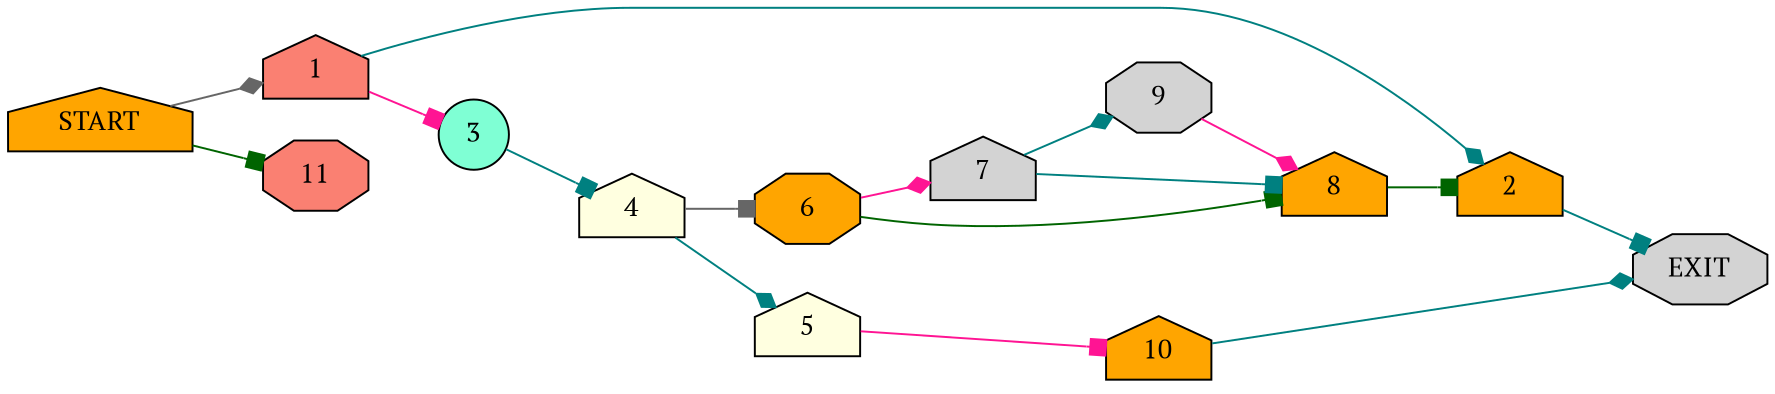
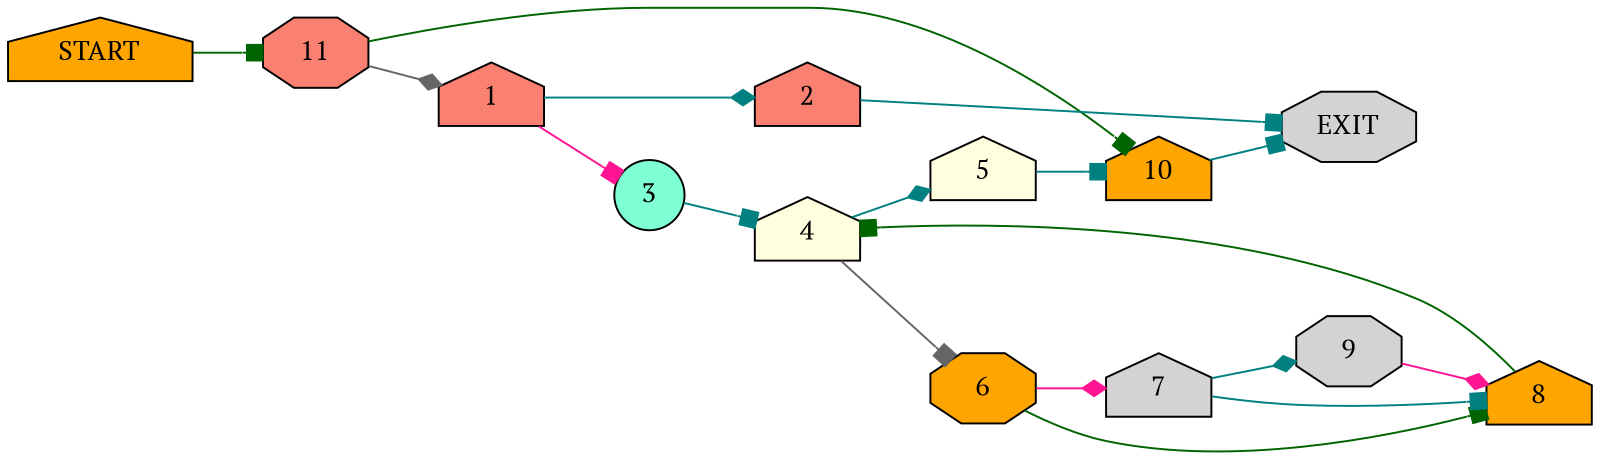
none -> (756, 8)
(205, 97) -> (394, 73)
(1413, 187) -> (1213, 244)
(1510, 187) -> (807, 98)
(1411, 313) -> (1237, 153)
(973, 339) -> (1061, 172)
